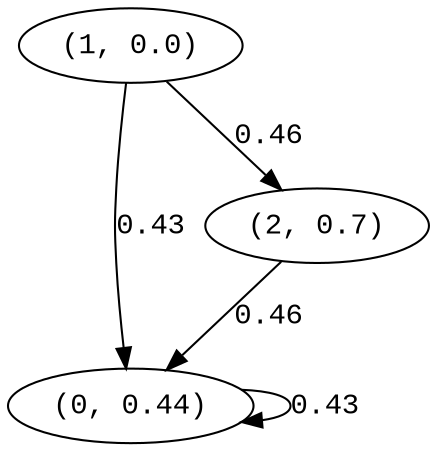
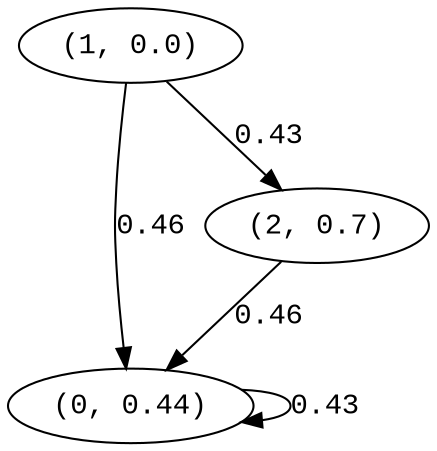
(269, 136) -> (269, 136)
(151, 226) -> (151, 226)
